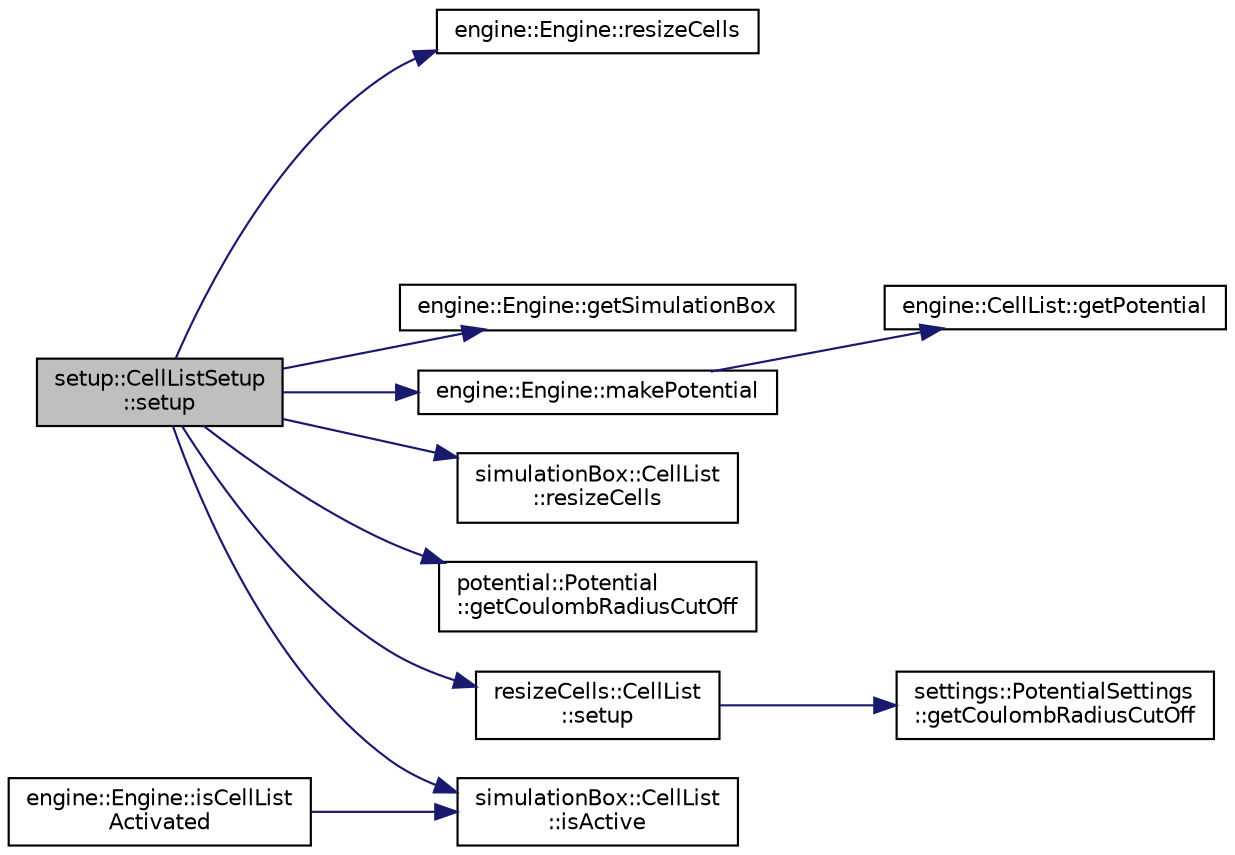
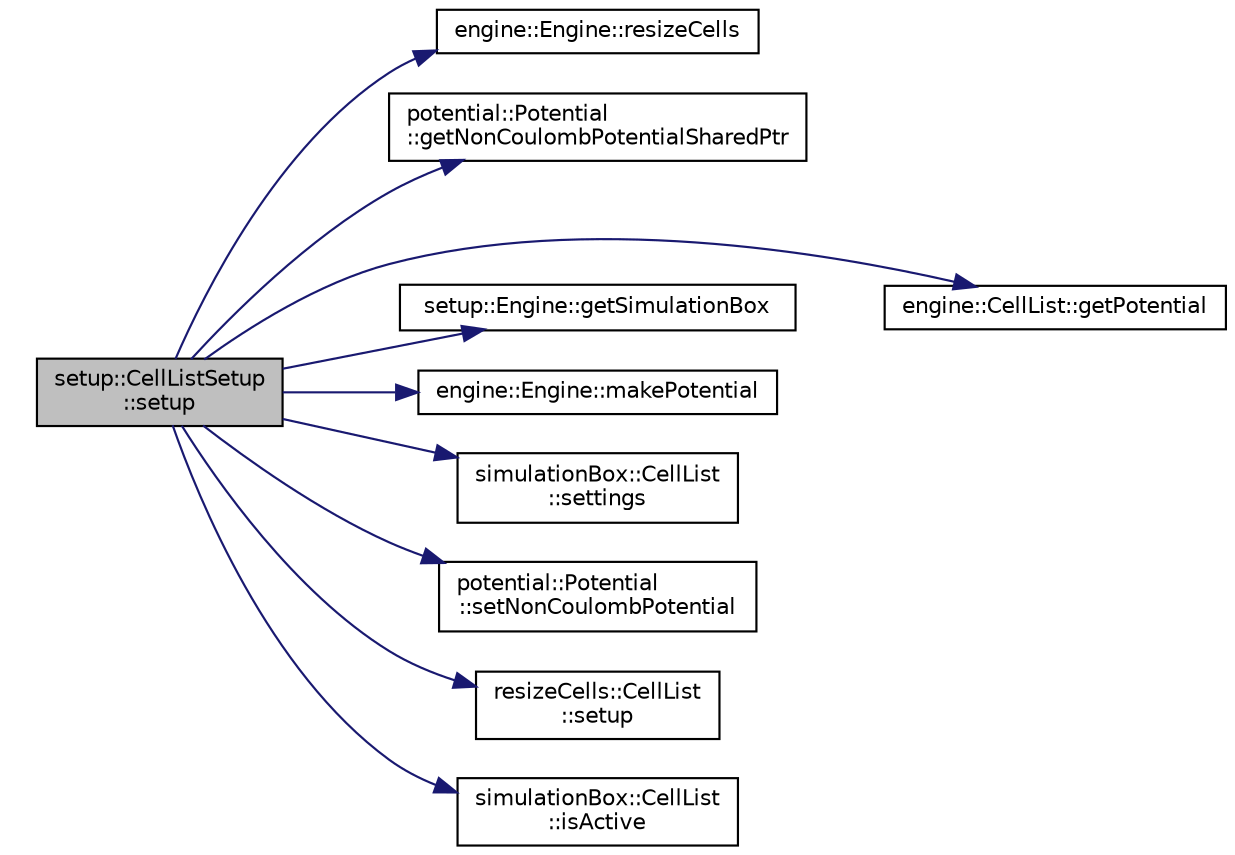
none -> (598, 127)
(598, 308) -> (598, 308)
(816, 352) -> (568, 240)
(598, 488) -> (598, 488)
(598, 597) -> (598, 597)
(1055, 705) -> none
(160, 812) -> none
